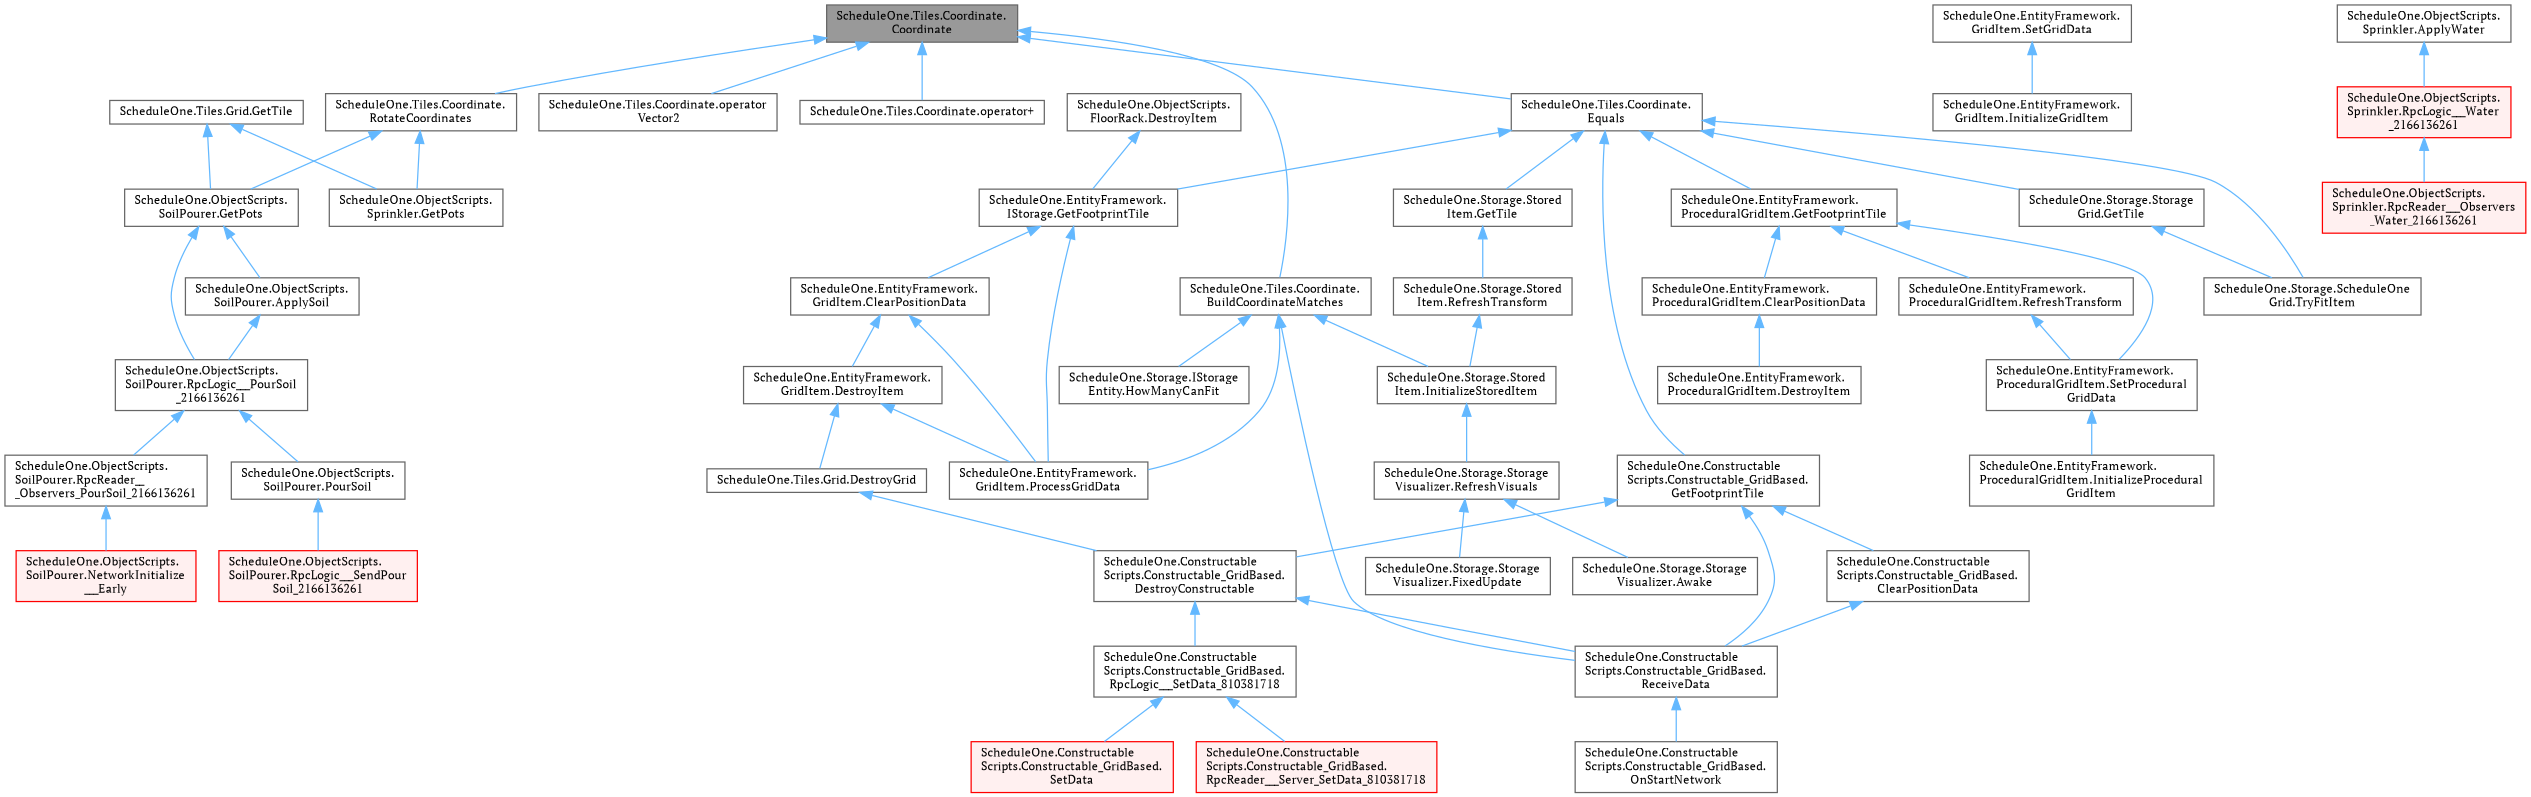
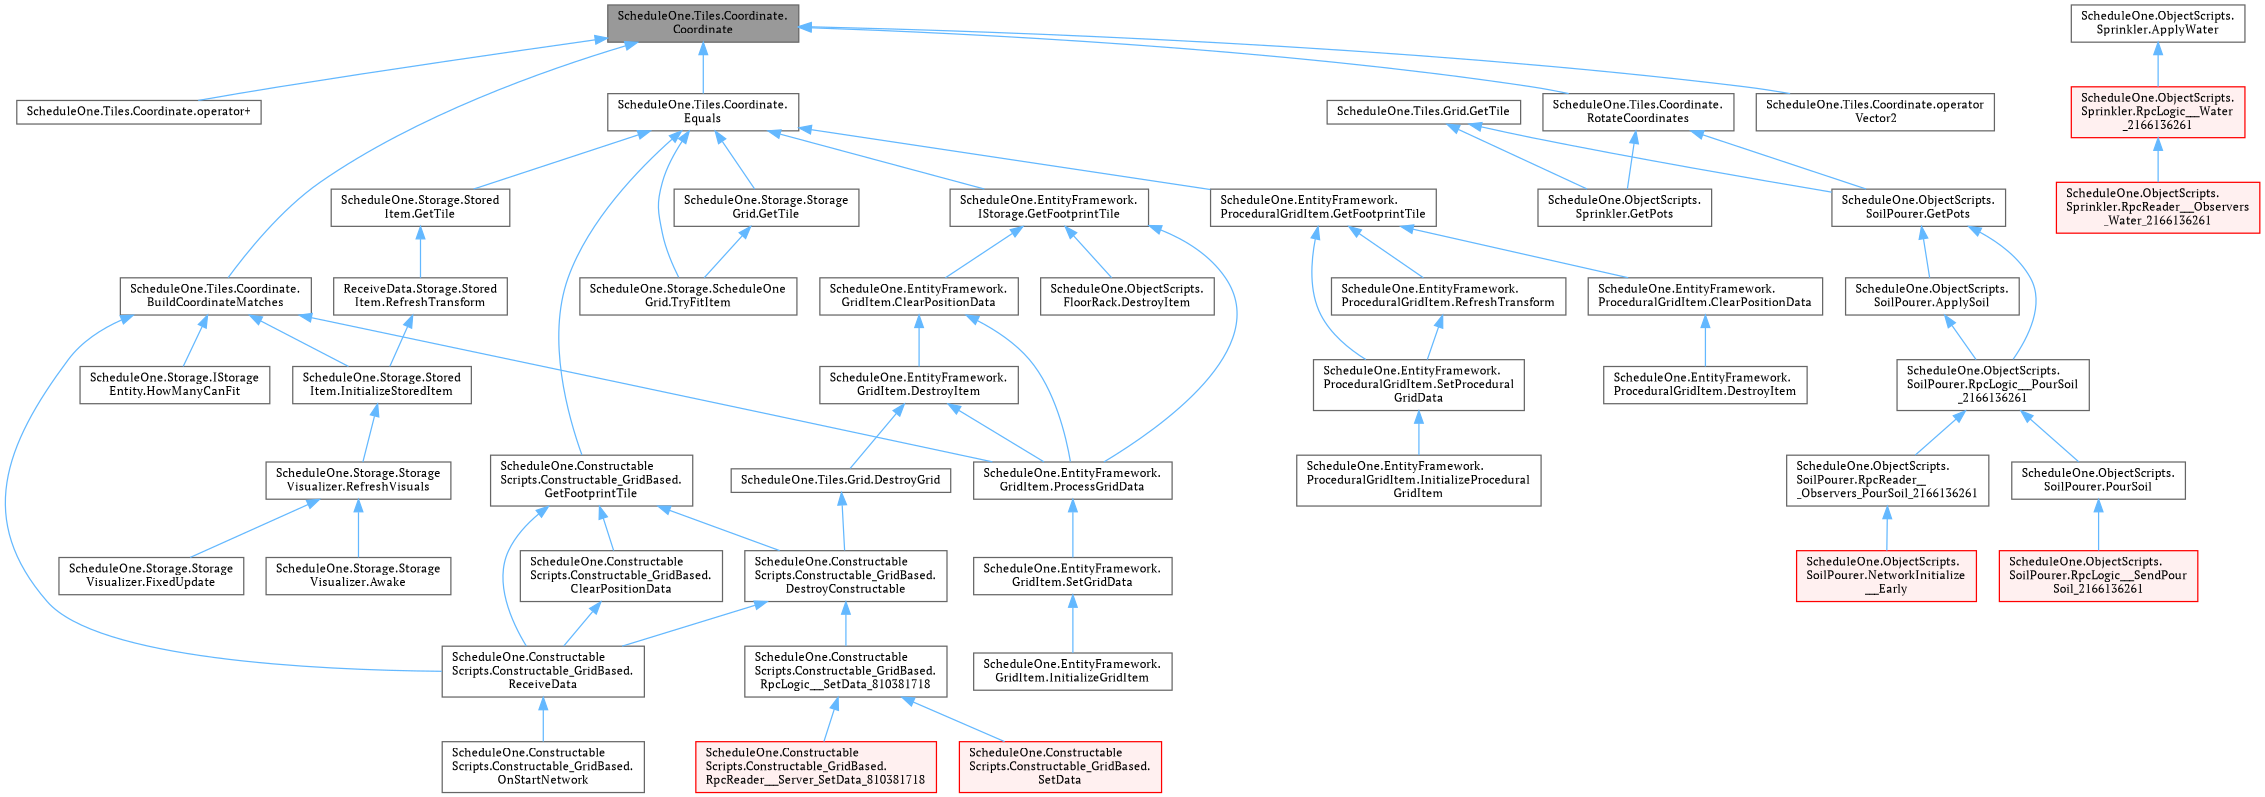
(1112, 165) -> (1093, 257)
(1483, 296) -> (420, 296)
none -> (1073, 535)
